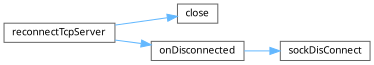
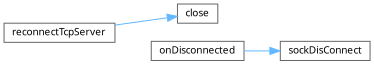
(128, 42) -> none
